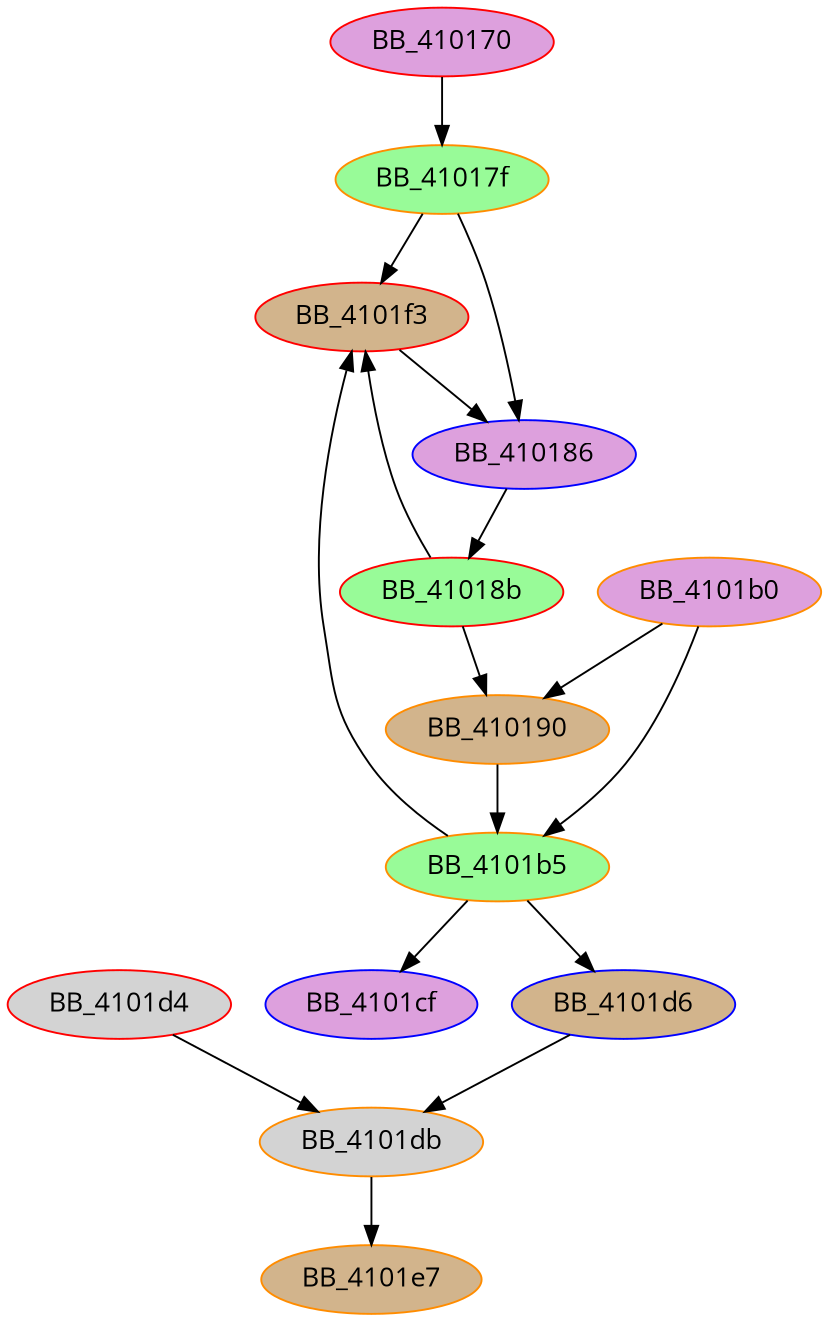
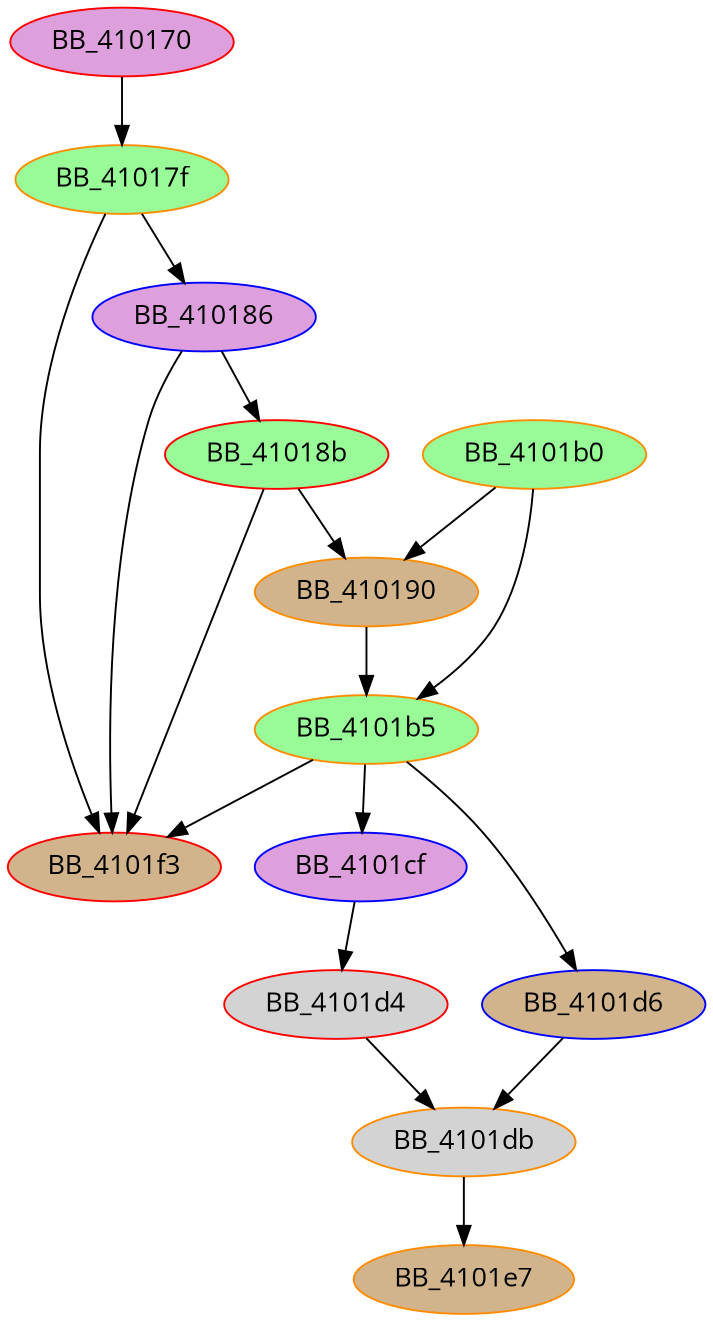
(436, 380) -> (119, 577)
(709, 592) -> (535, 455)
none -> (350, 926)
